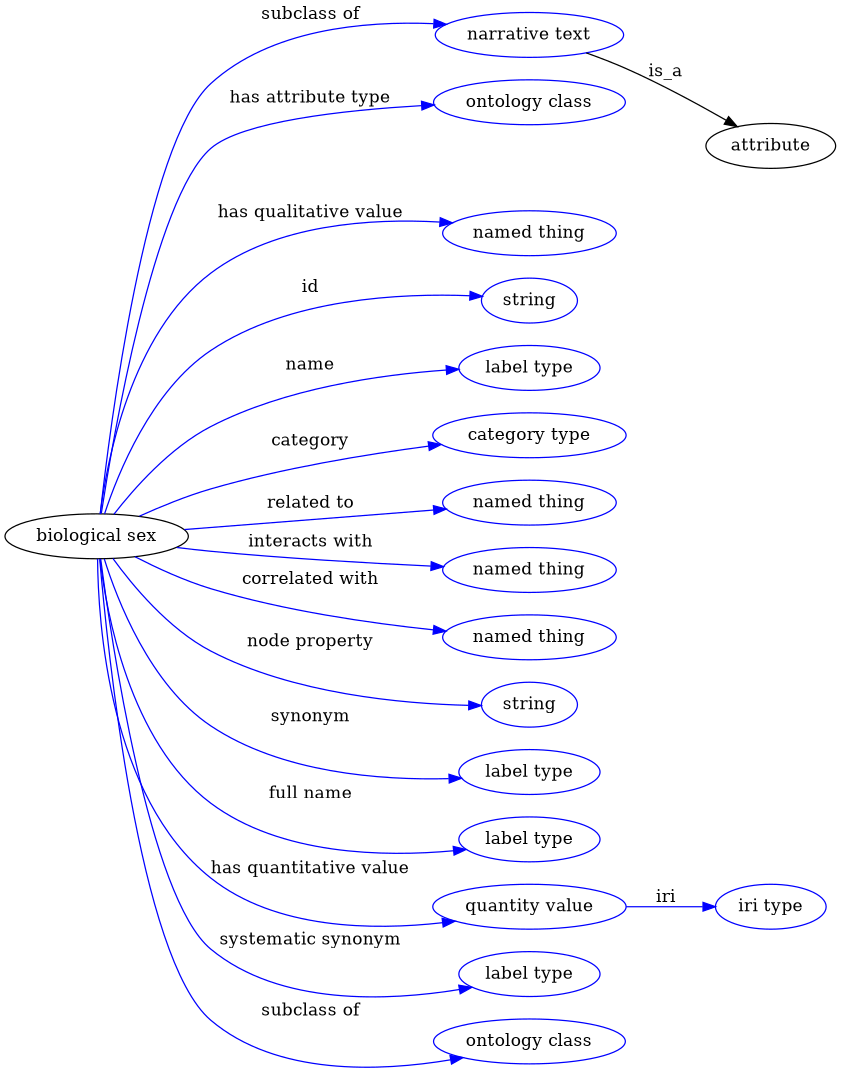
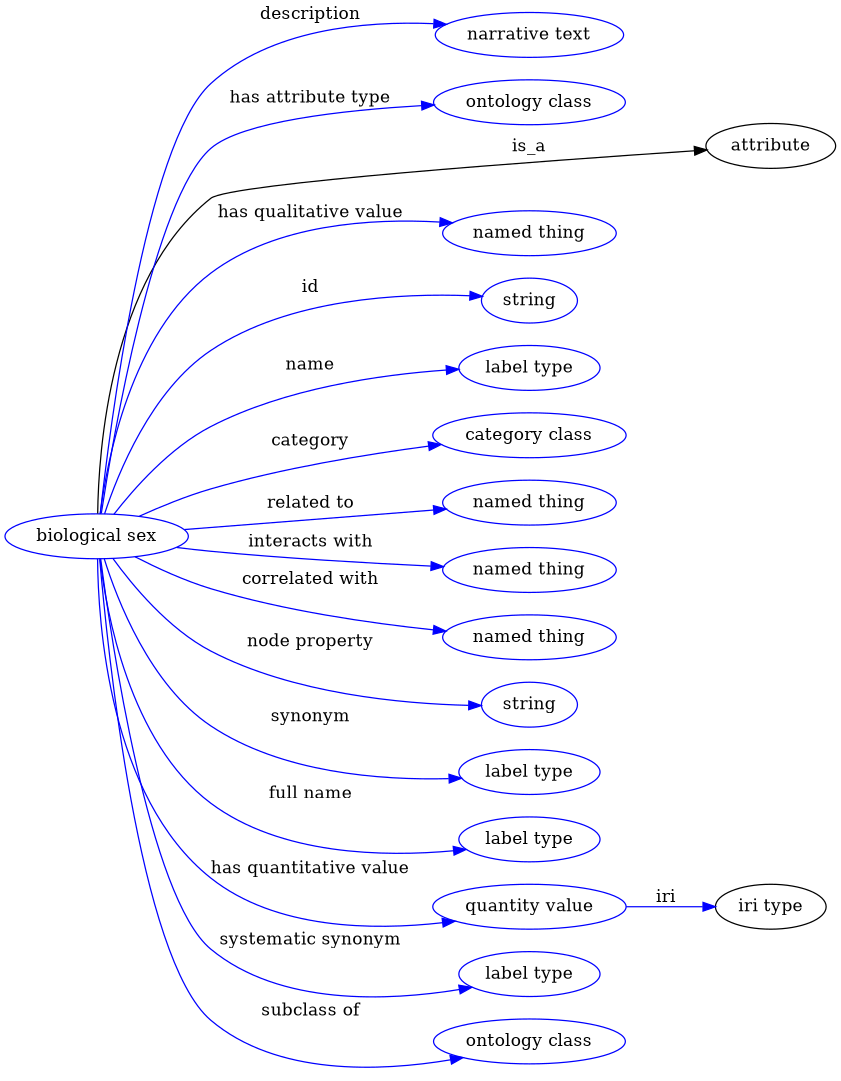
(311, 14) -> (311, 14)
(658, 84) -> (280, 185)
(529, 435) -> (529, 435)
(97, 536) -> (97, 536)
(771, 907) -> (771, 907)
